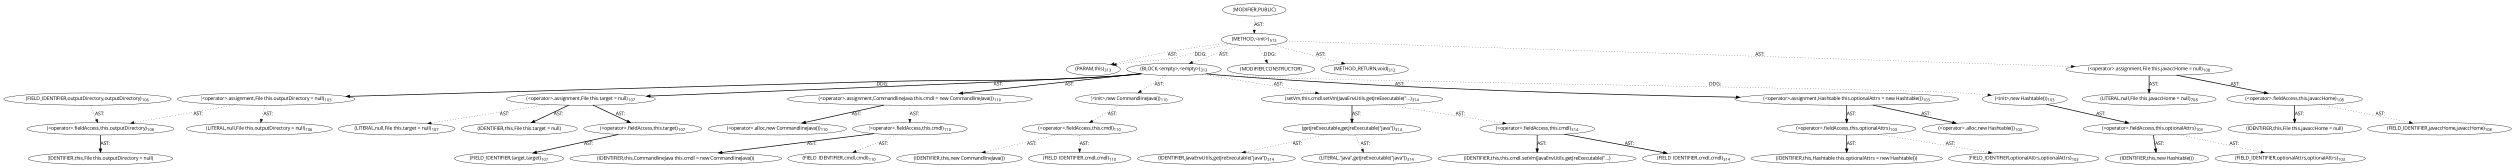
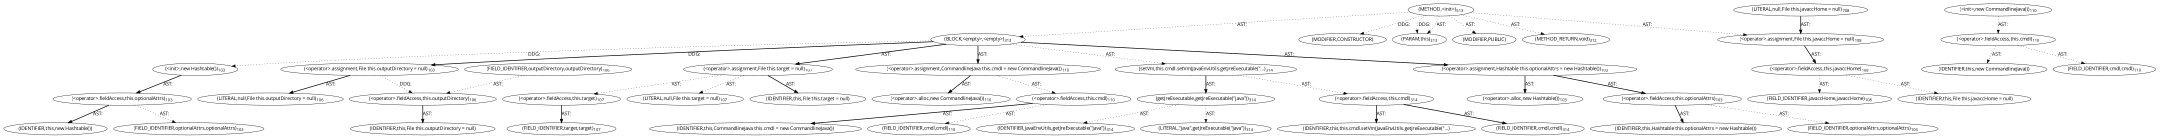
(1254, 23) -> (1461, 24)
(1153, 83) -> none
(2149, 83) -> (1801, 23)
(263, 112) -> (322, 84)
(2295, 112) -> (1890, 84)
(610, 113) -> (660, 84)
(199, 114) -> (406, 84)
